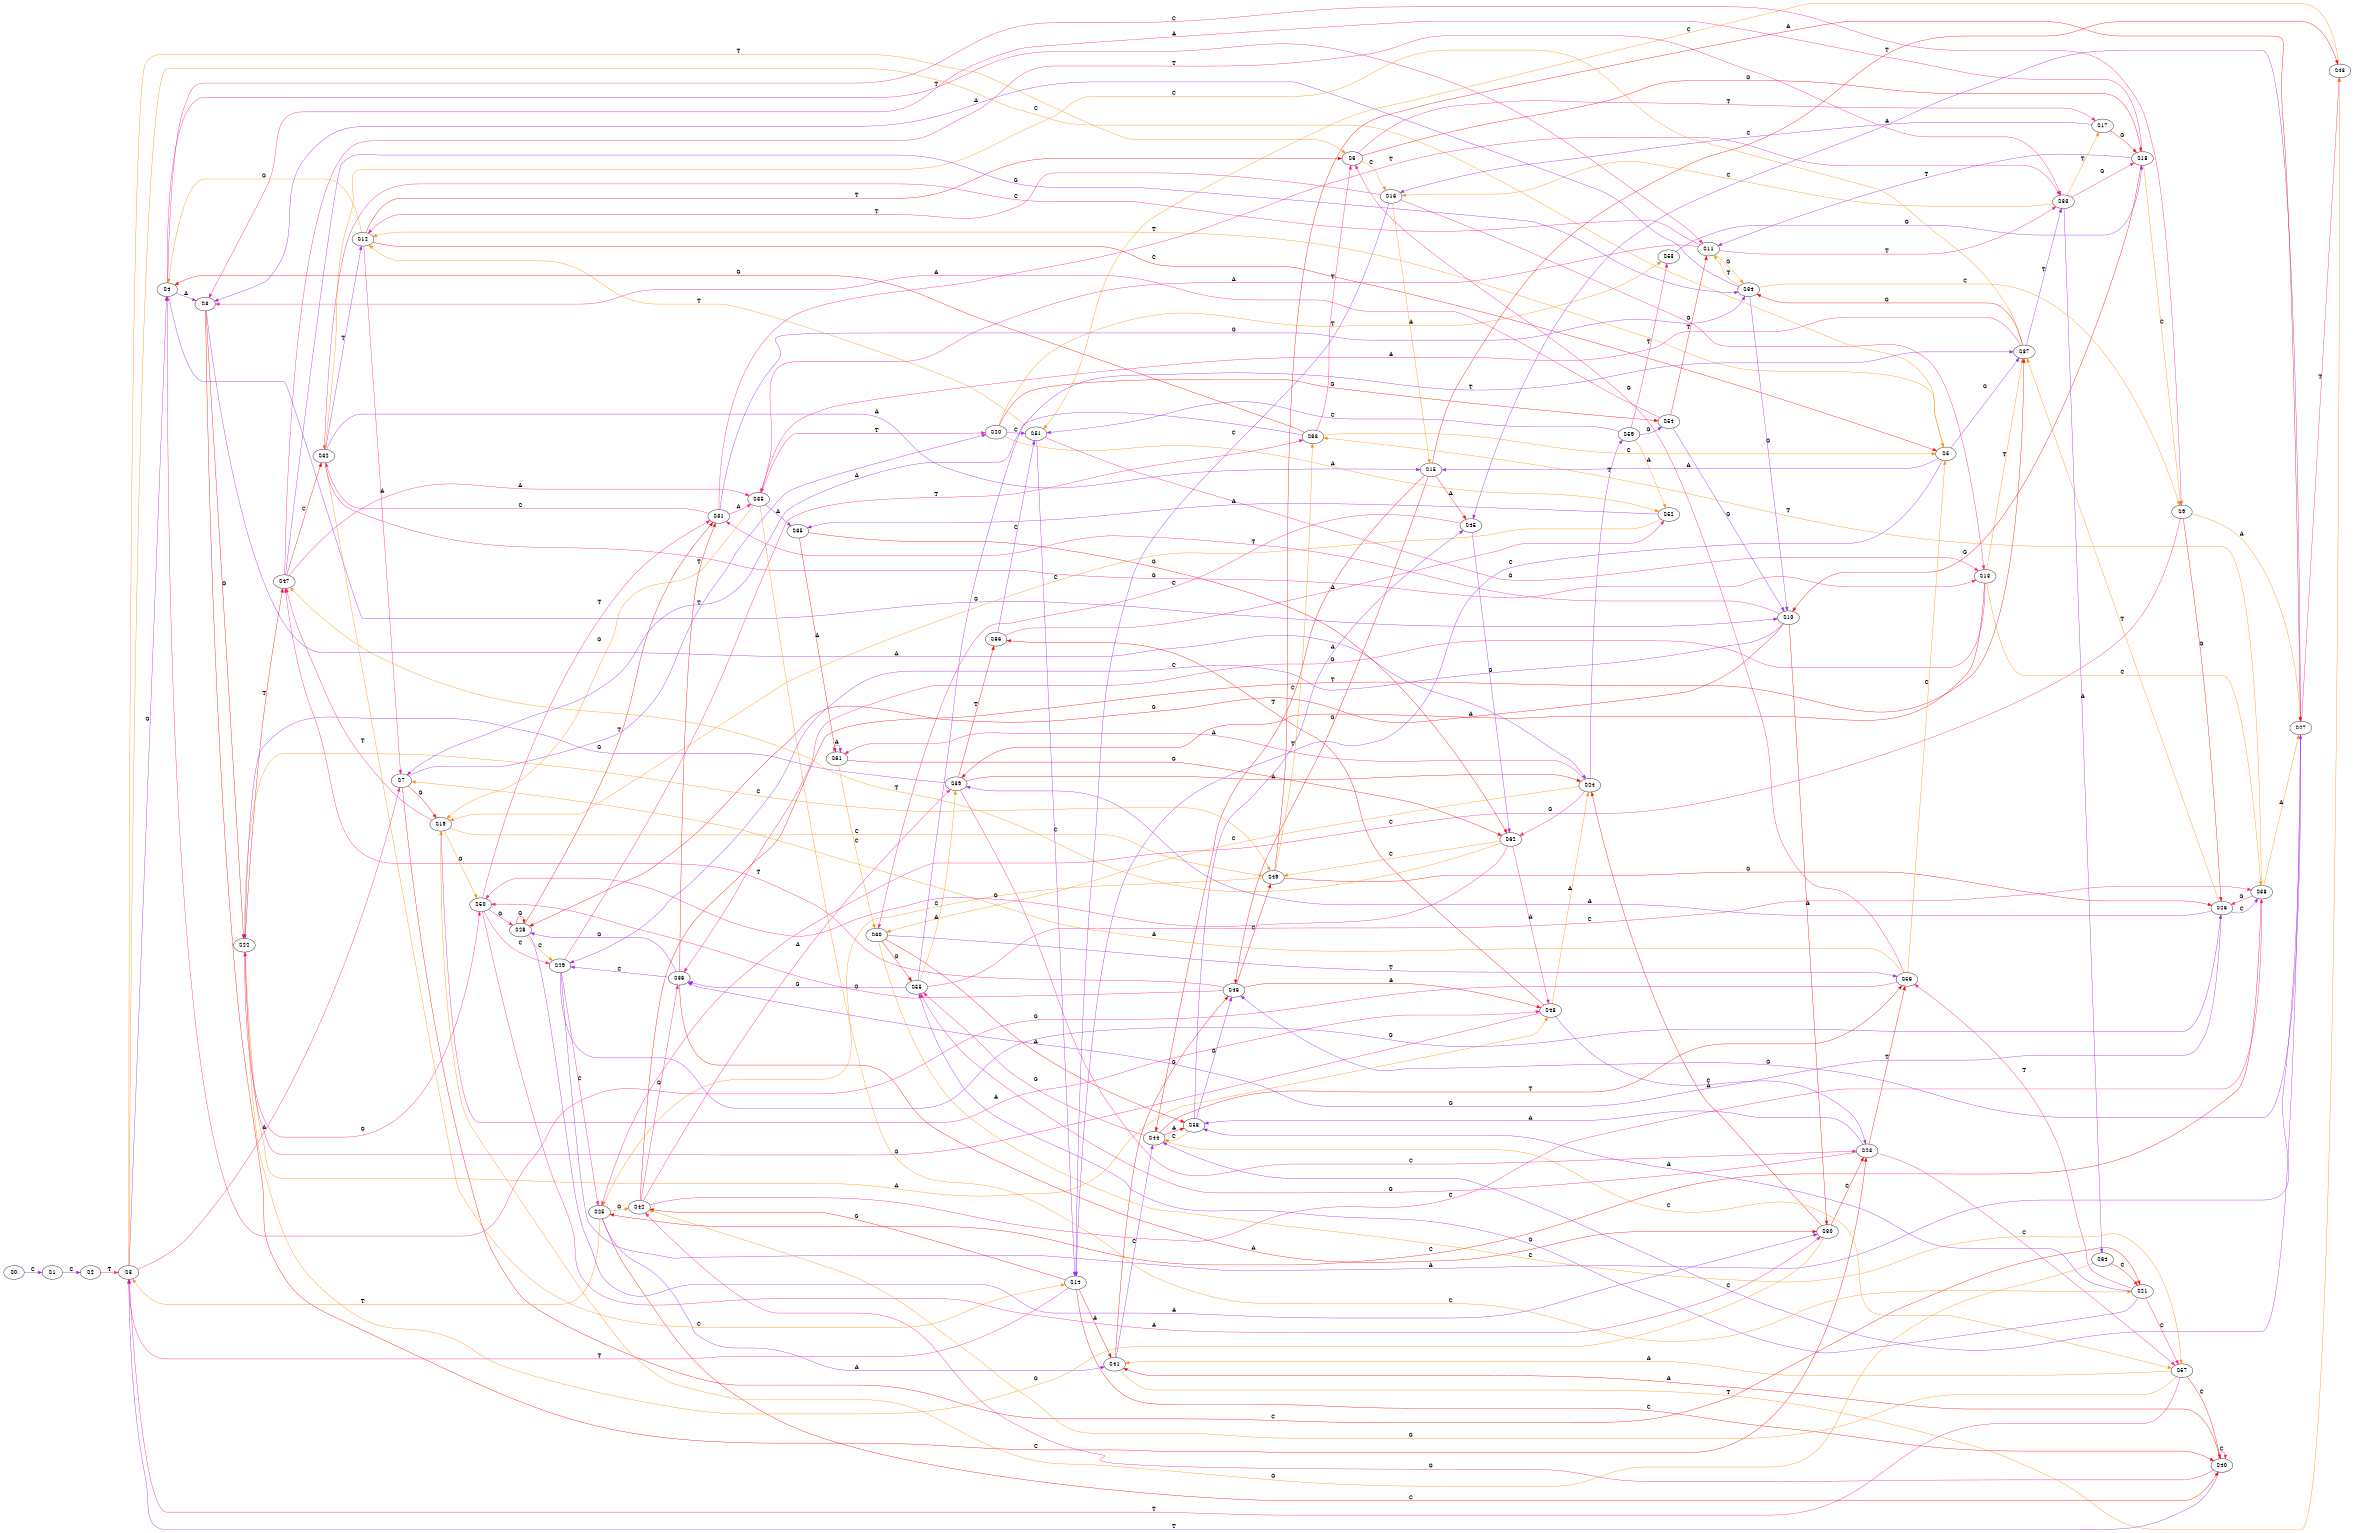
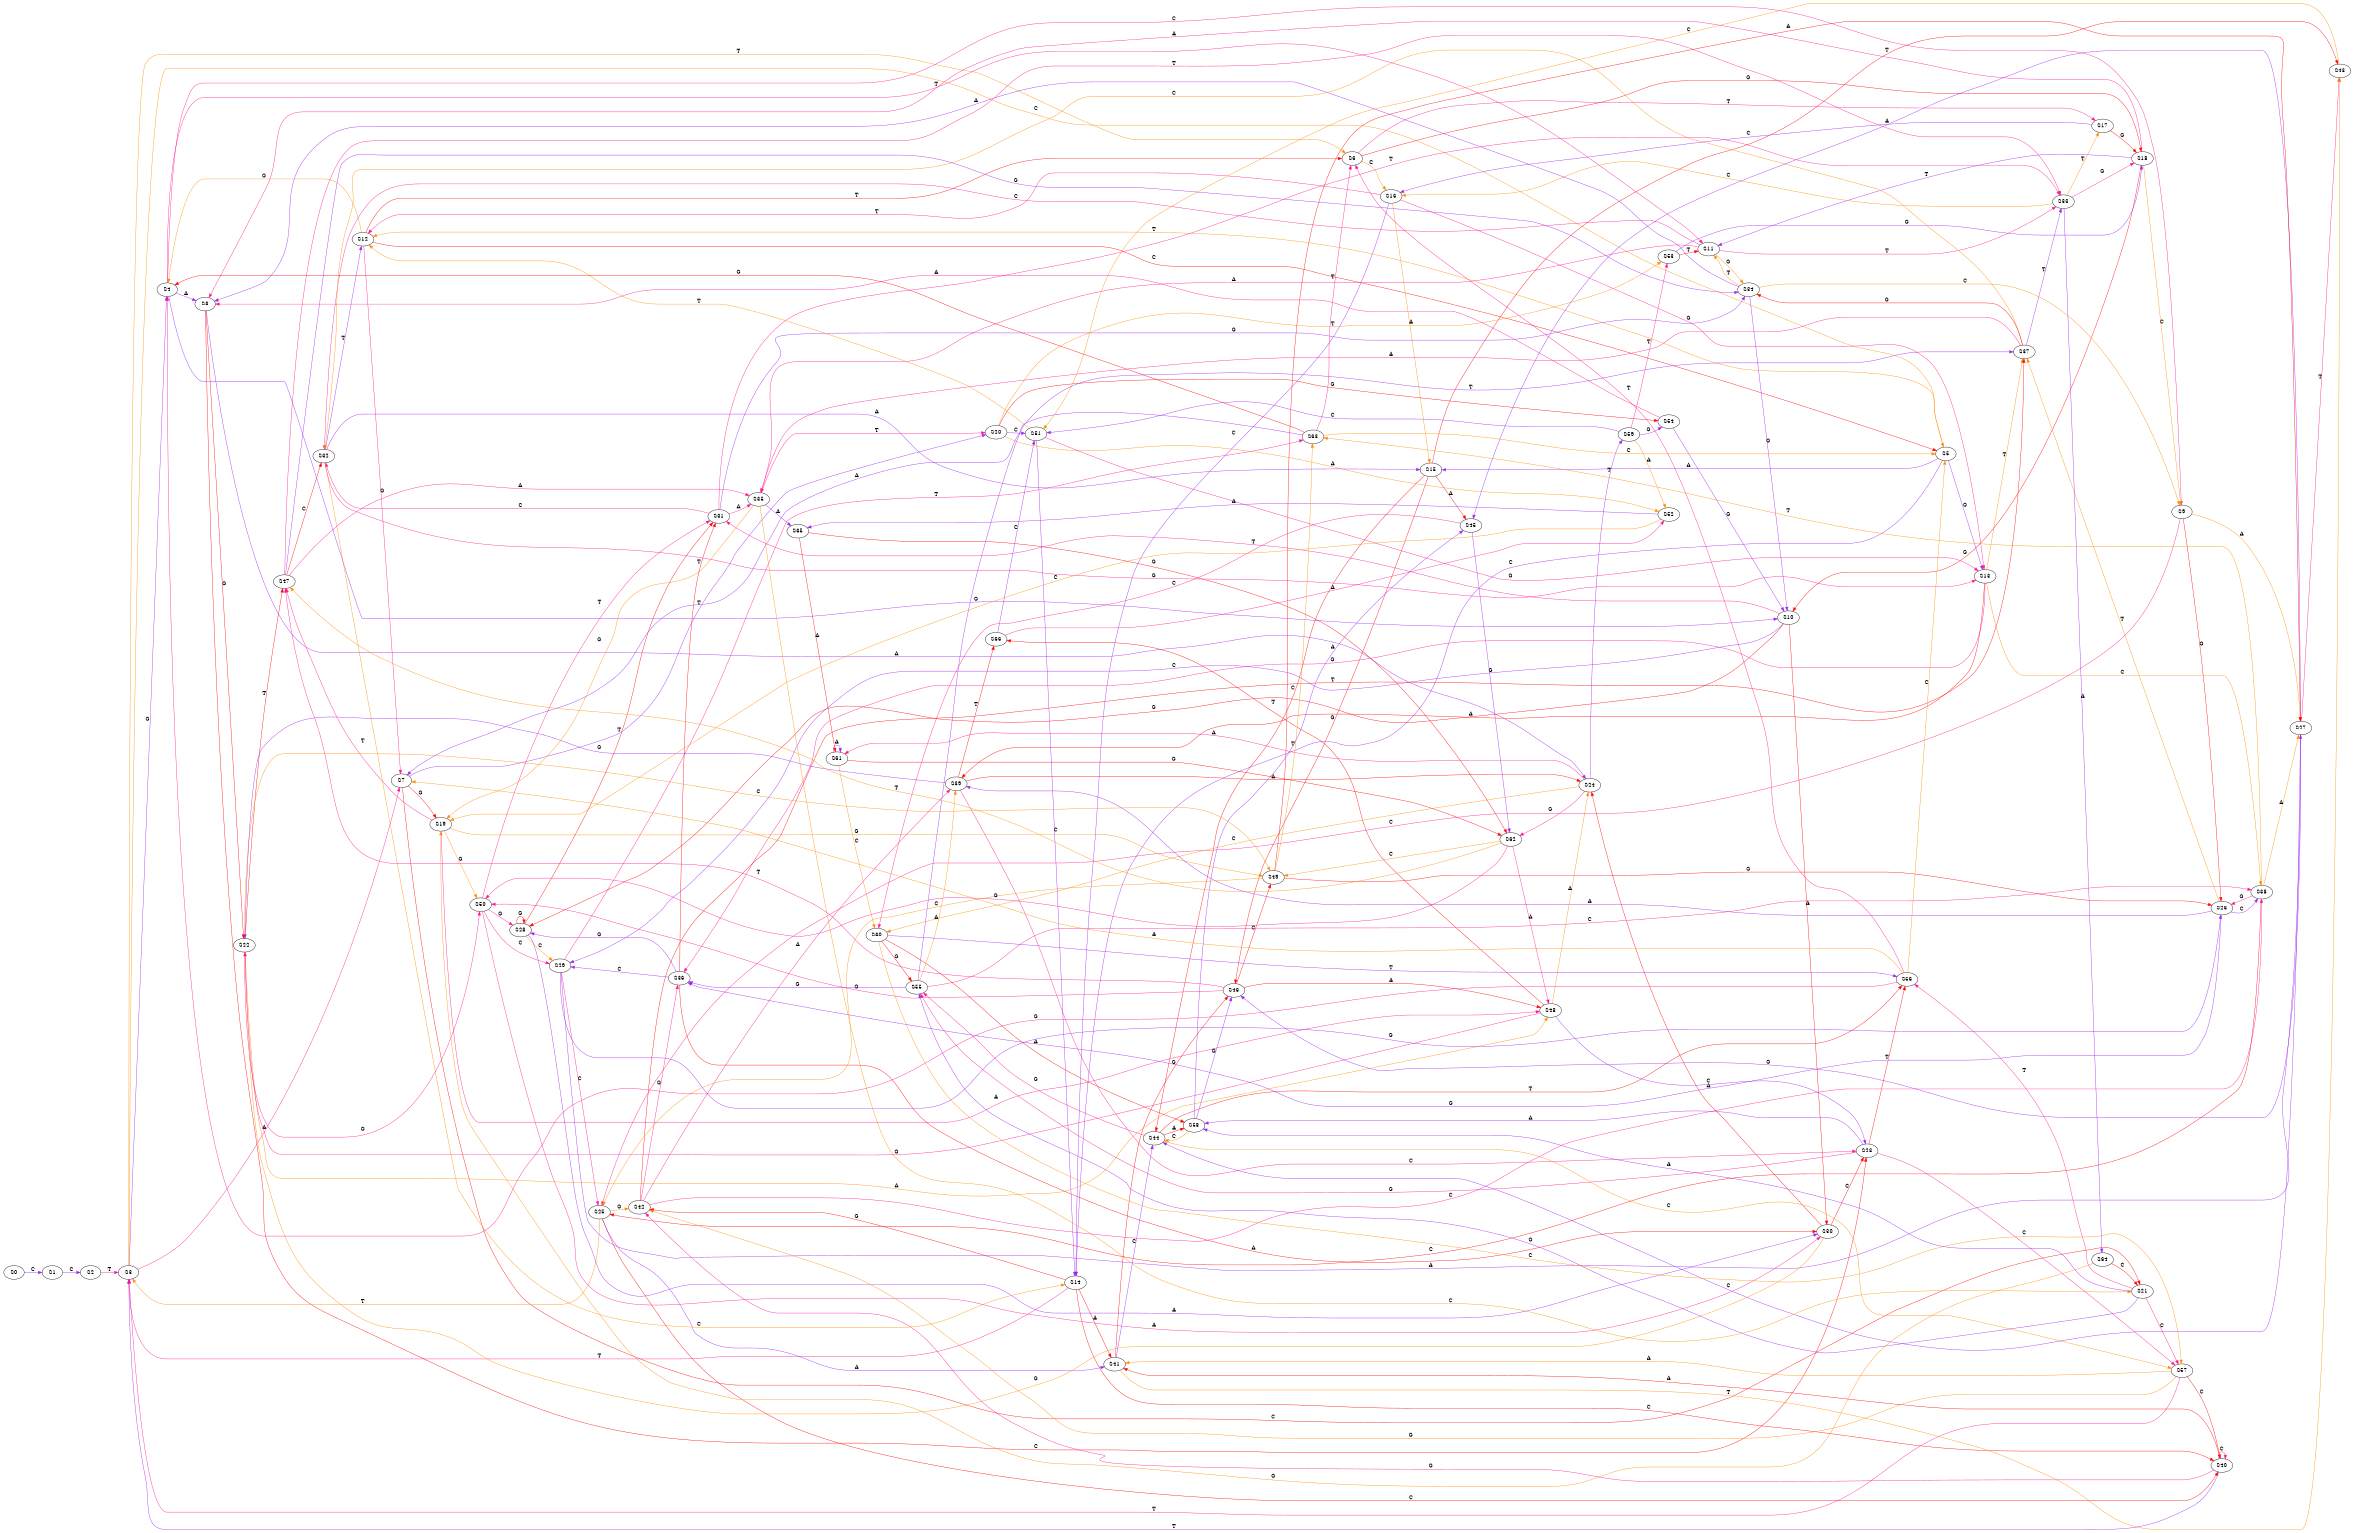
(1688, 337) -> (1688, 253)
(1629, 388) -> (1629, 388)
(1984, 404) -> (1965, 513)
(382, 491) -> (382, 491)
(857, 832) -> (857, 832)
